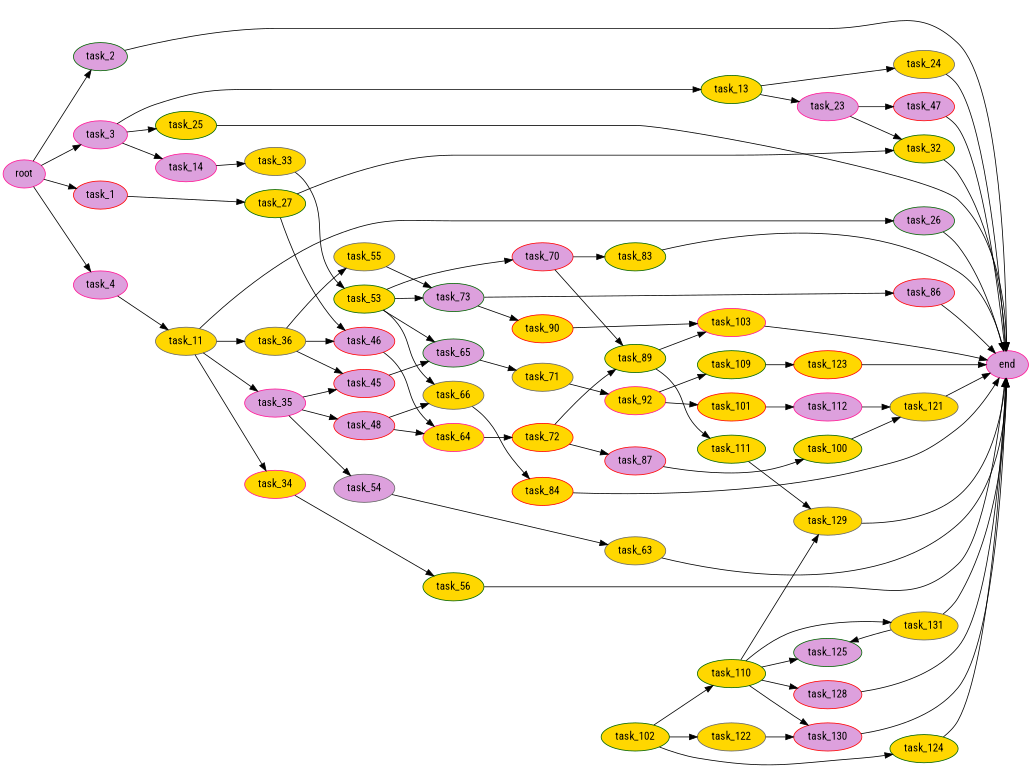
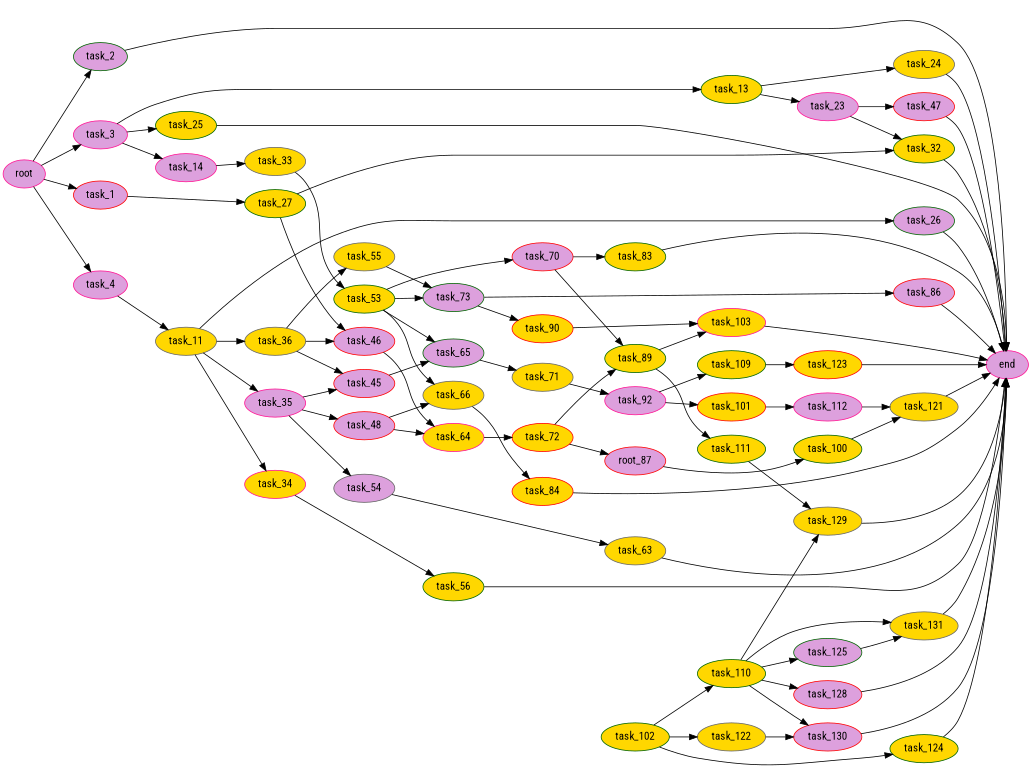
(635, 401) -> (635, 401)
(635, 461) -> (635, 461)
(874, 634) -> (877, 644)
